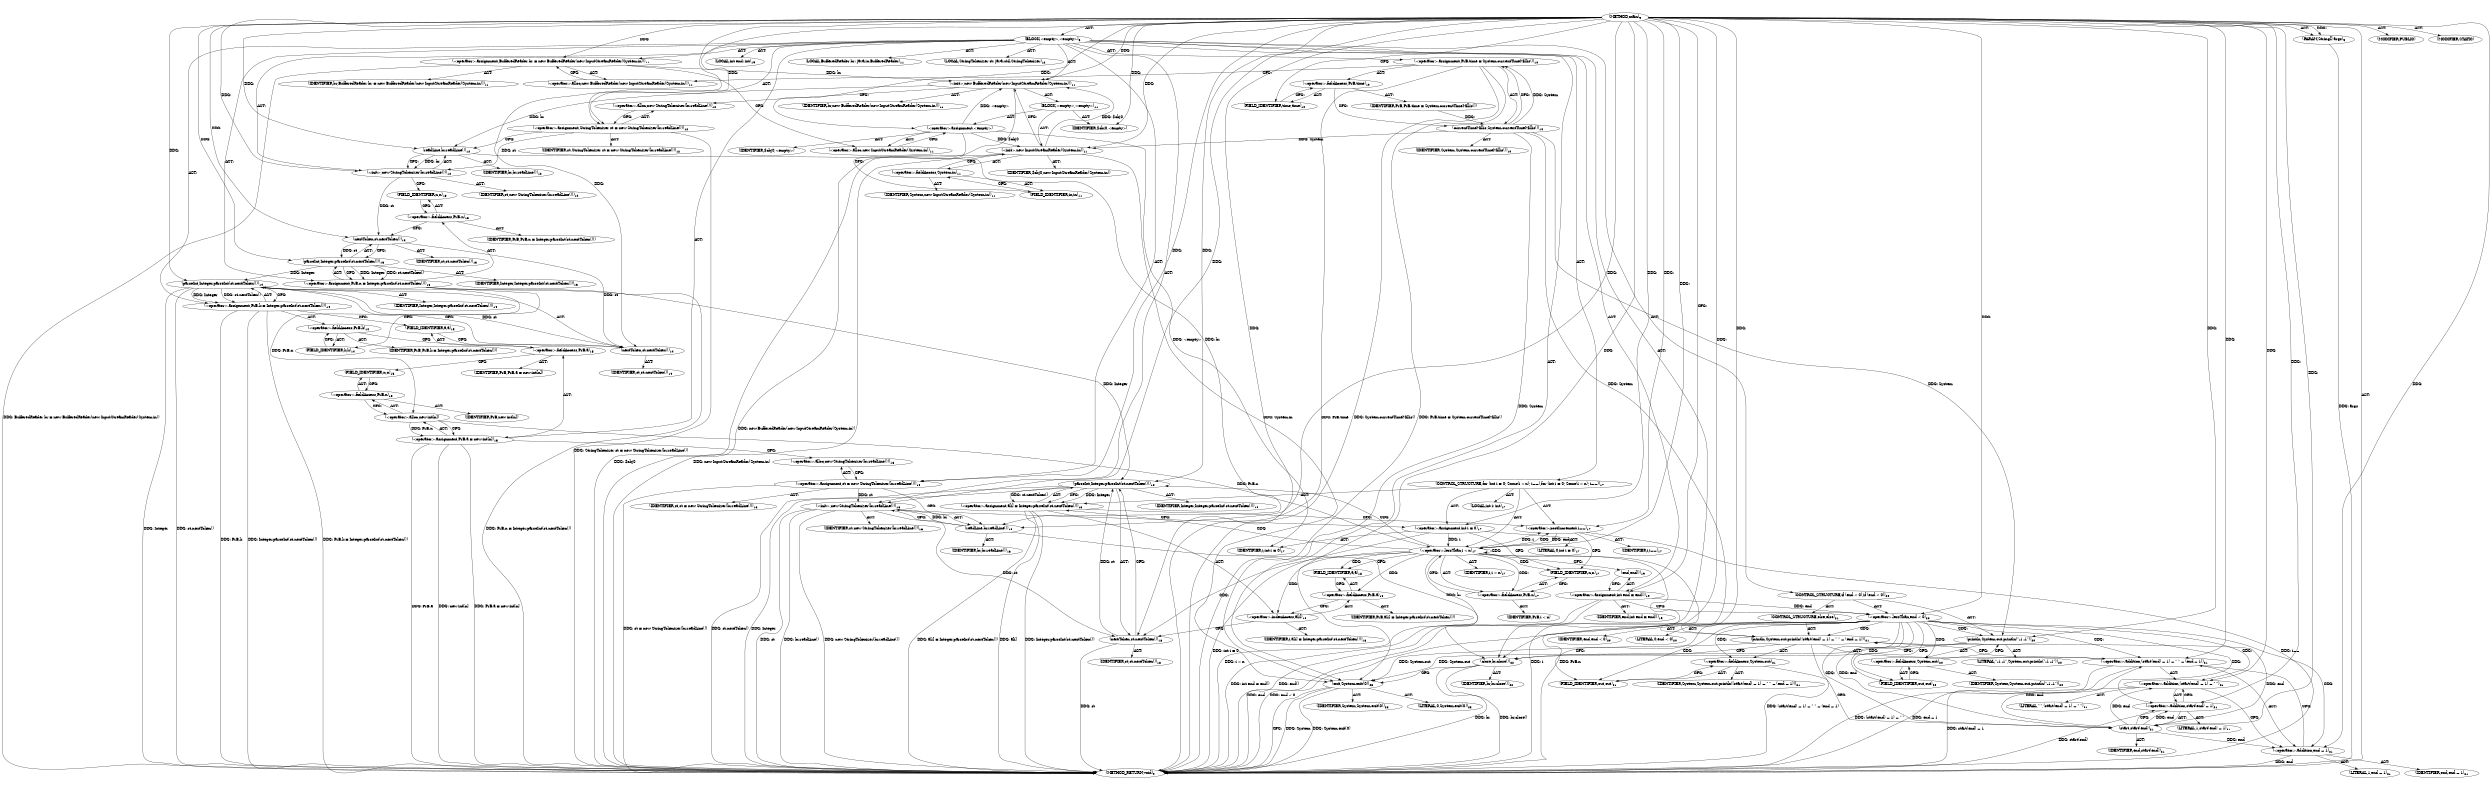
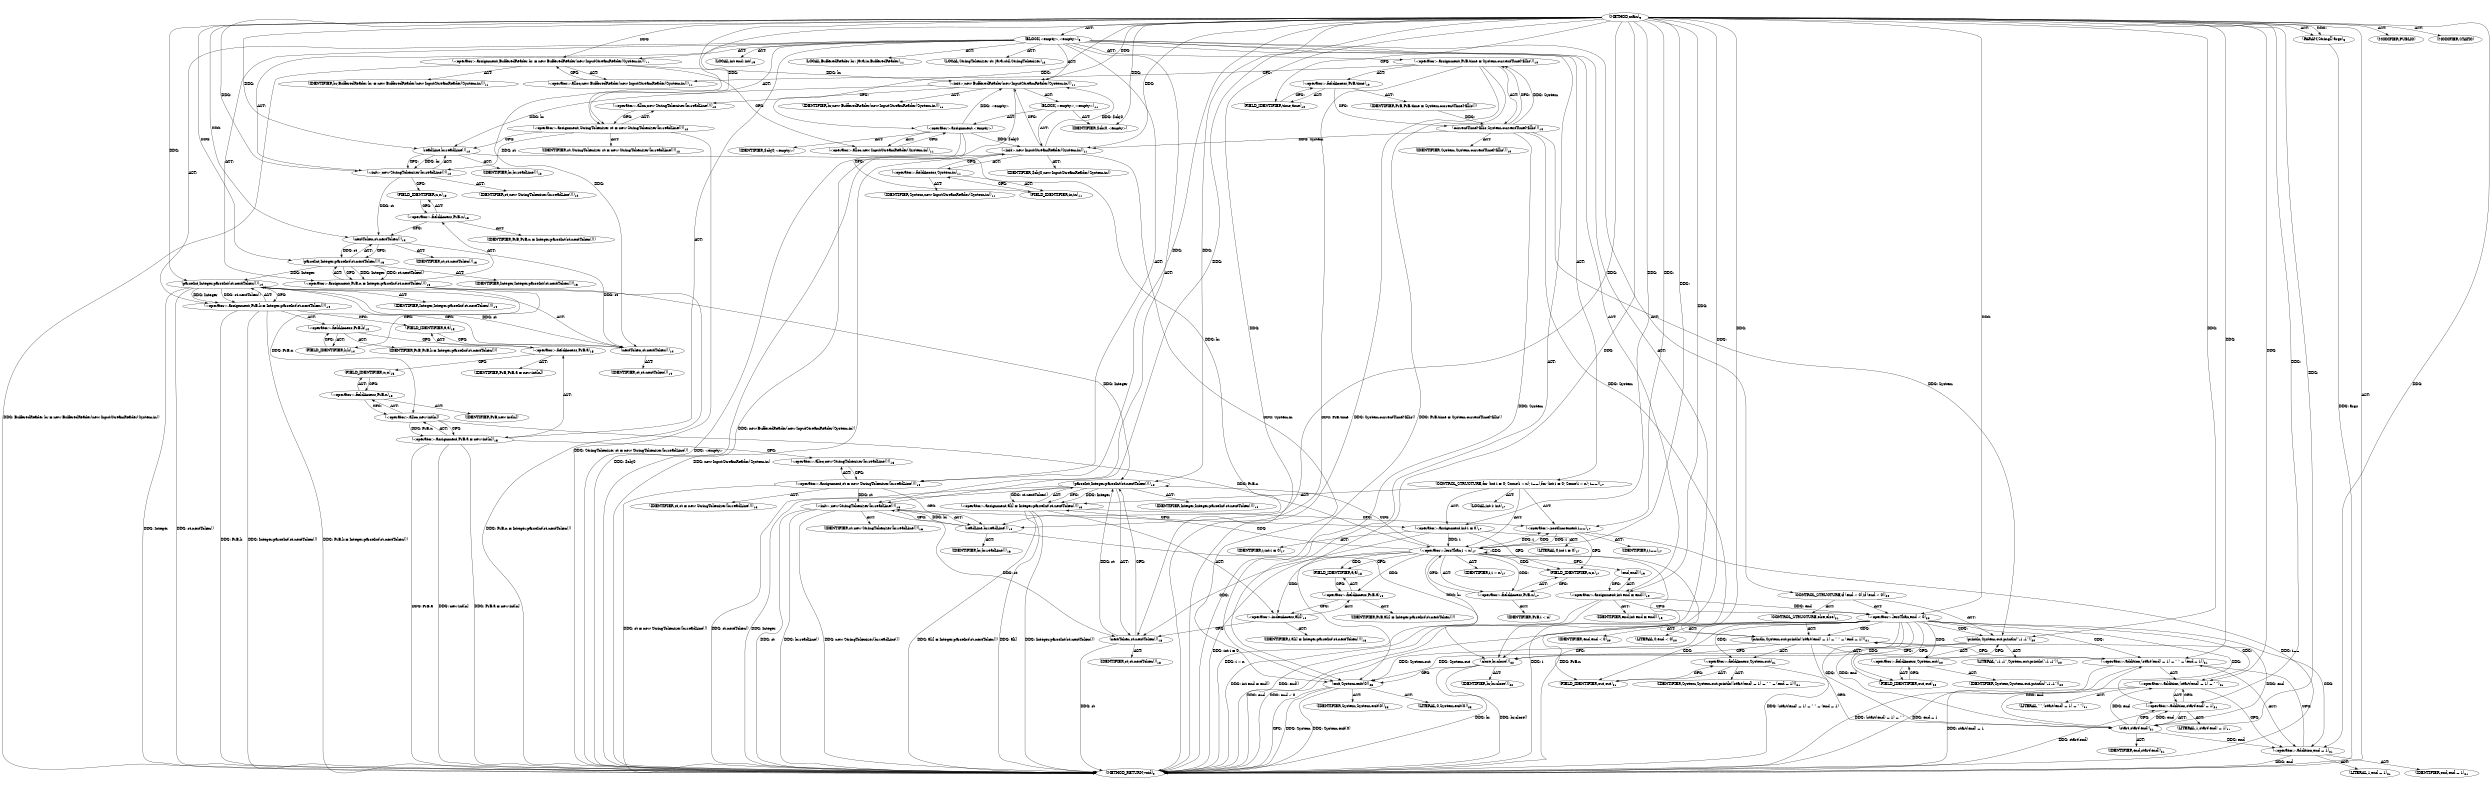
(1172, 305) -> (584, 580)
(1703, 306) -> (1703, 306)
(1561, 540) -> (1561, 540)
